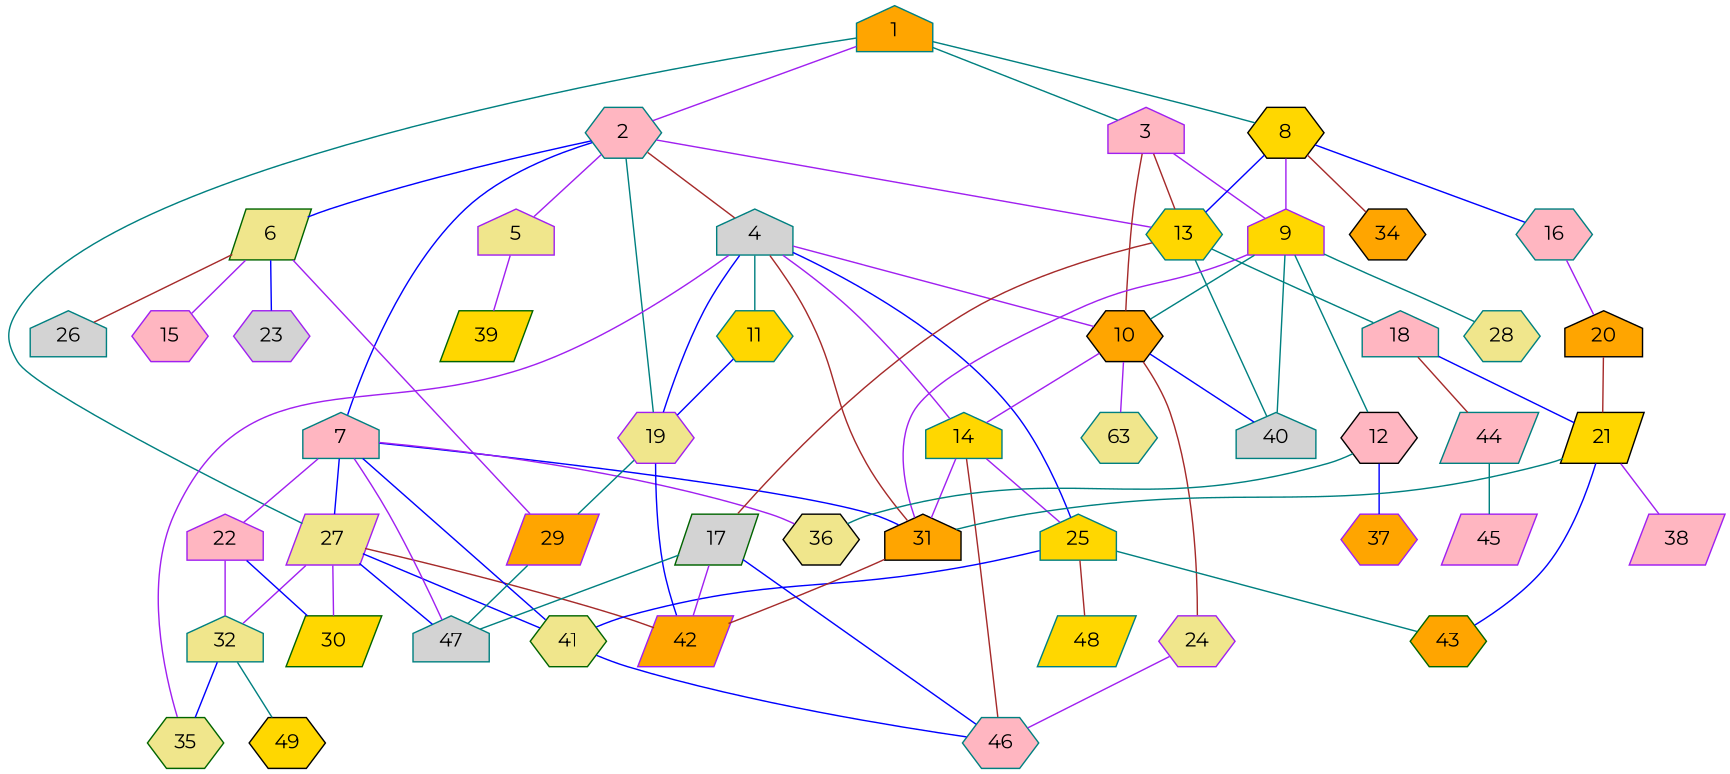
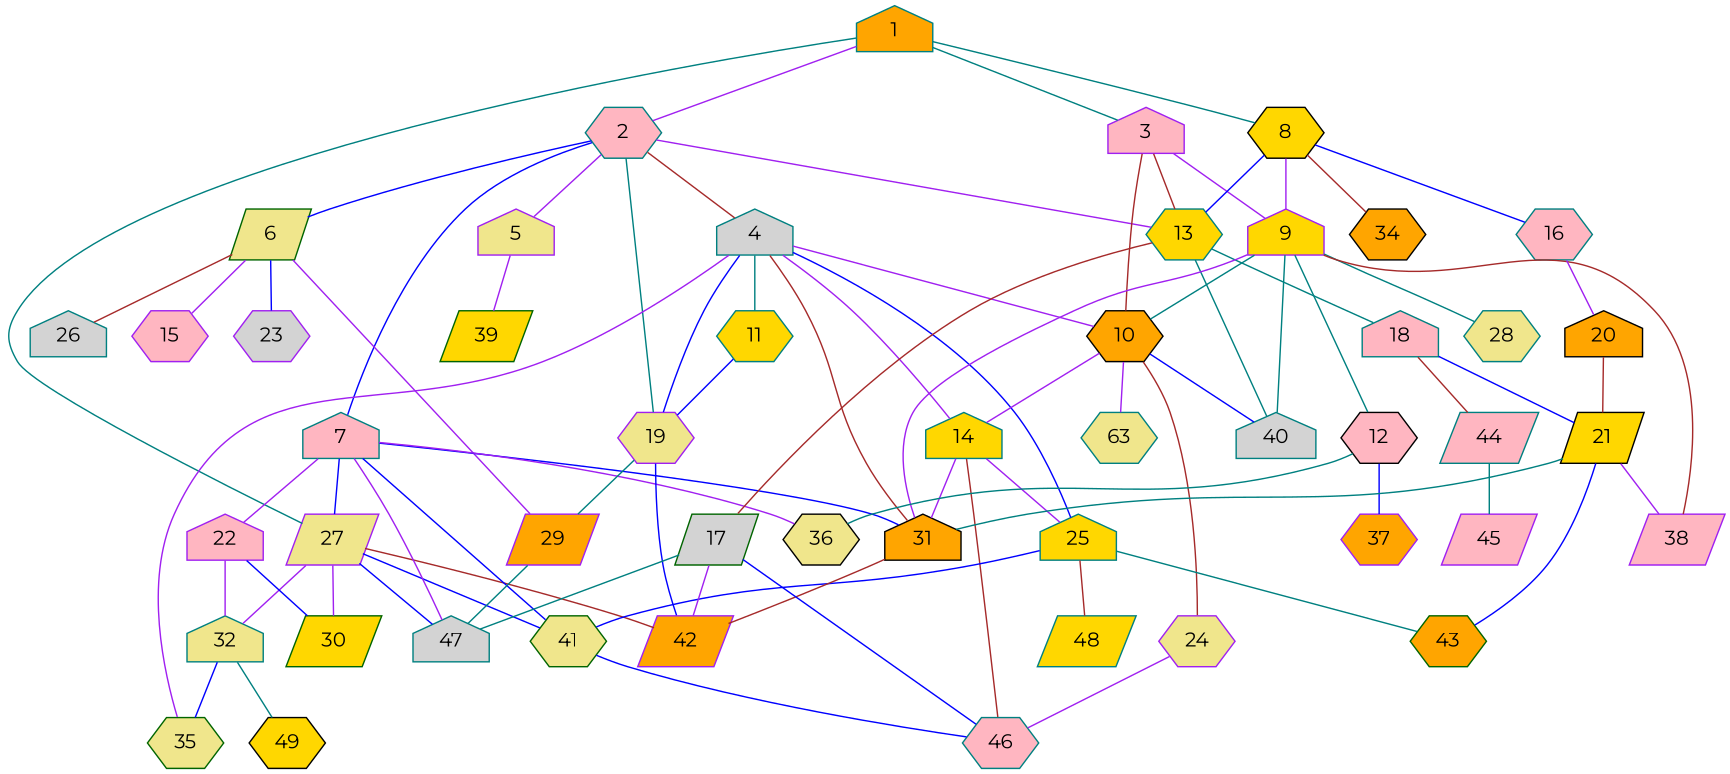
none -> (1600, 272)
